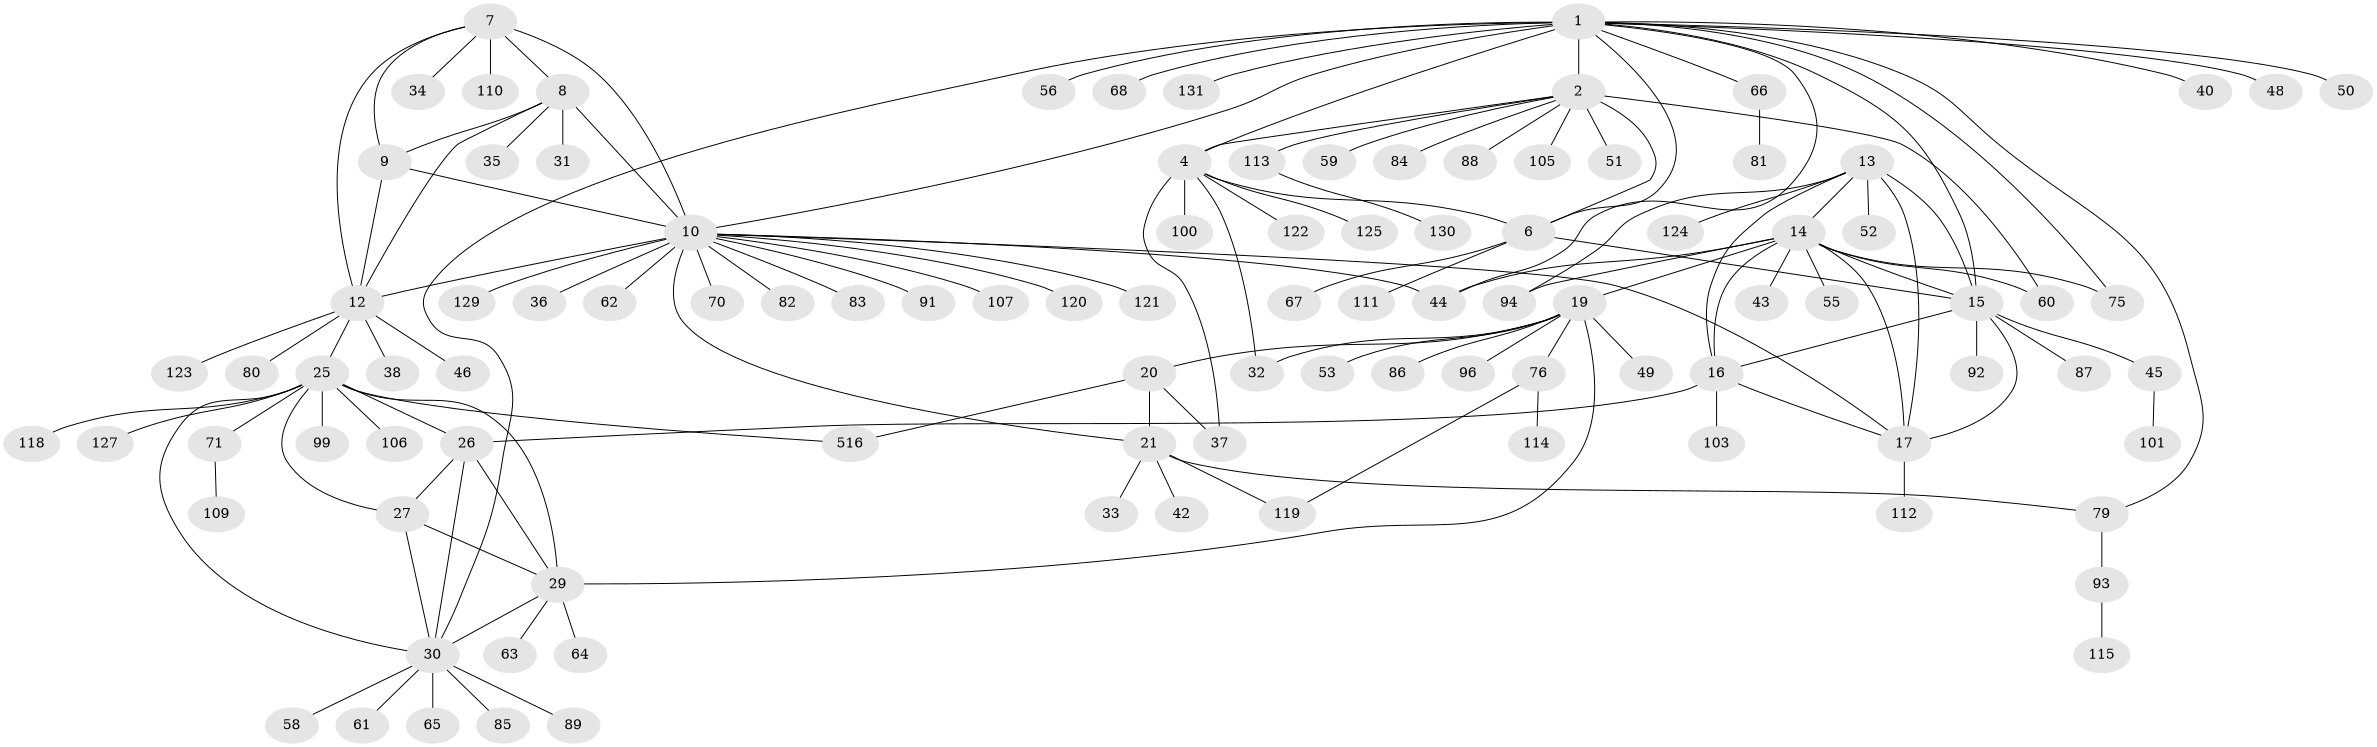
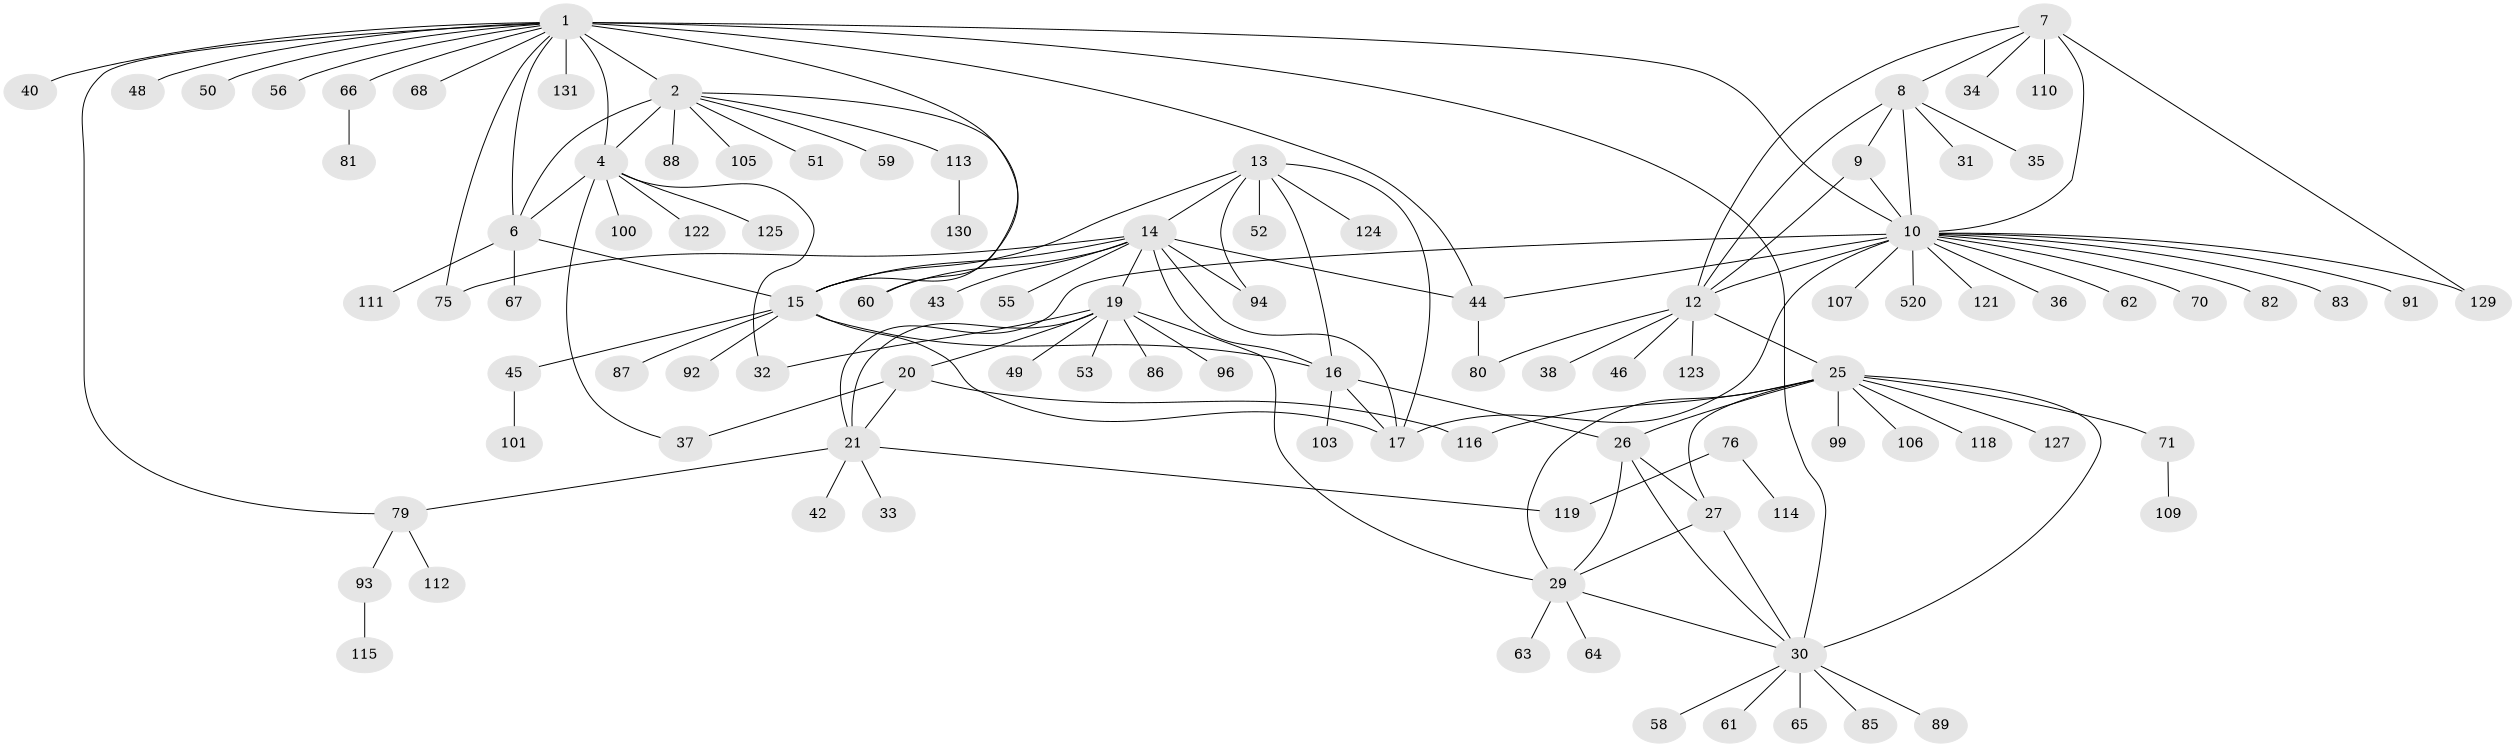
(388, 68) -> (2264, 162)
(1400, 162) -> none
(1074, 303) -> (1914, 303)
none -> (1478, 338)
(1559, 338) -> (957, 324)
(850, 444) -> (1470, 444)
(1904, 479) -> (419, 549)
